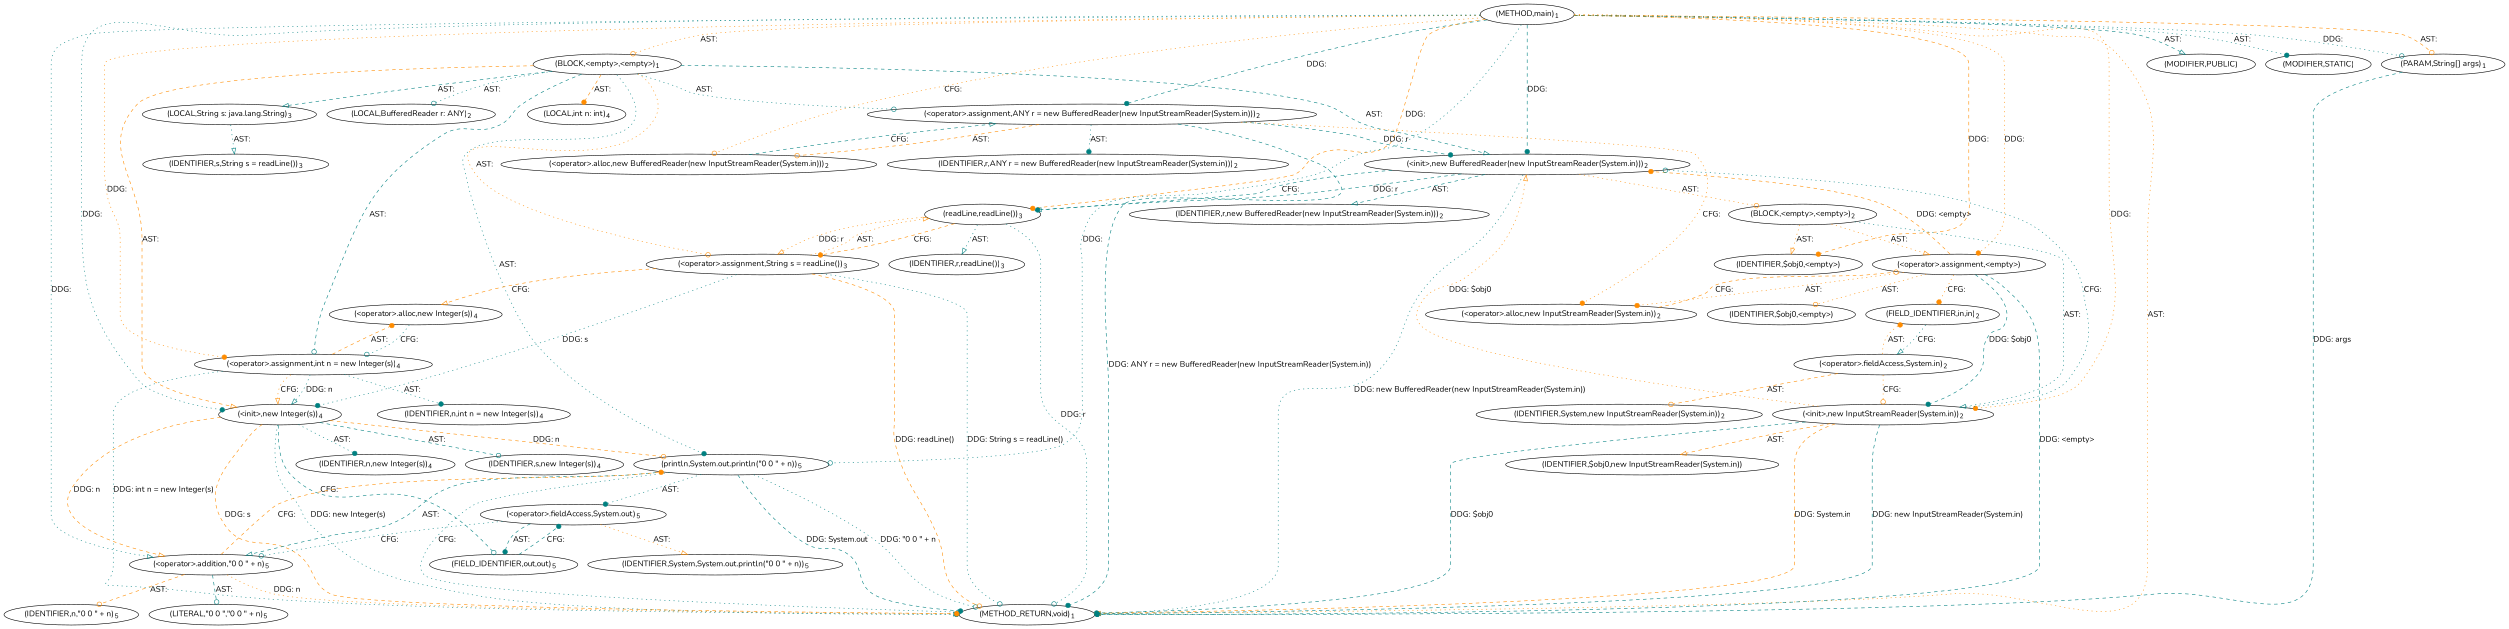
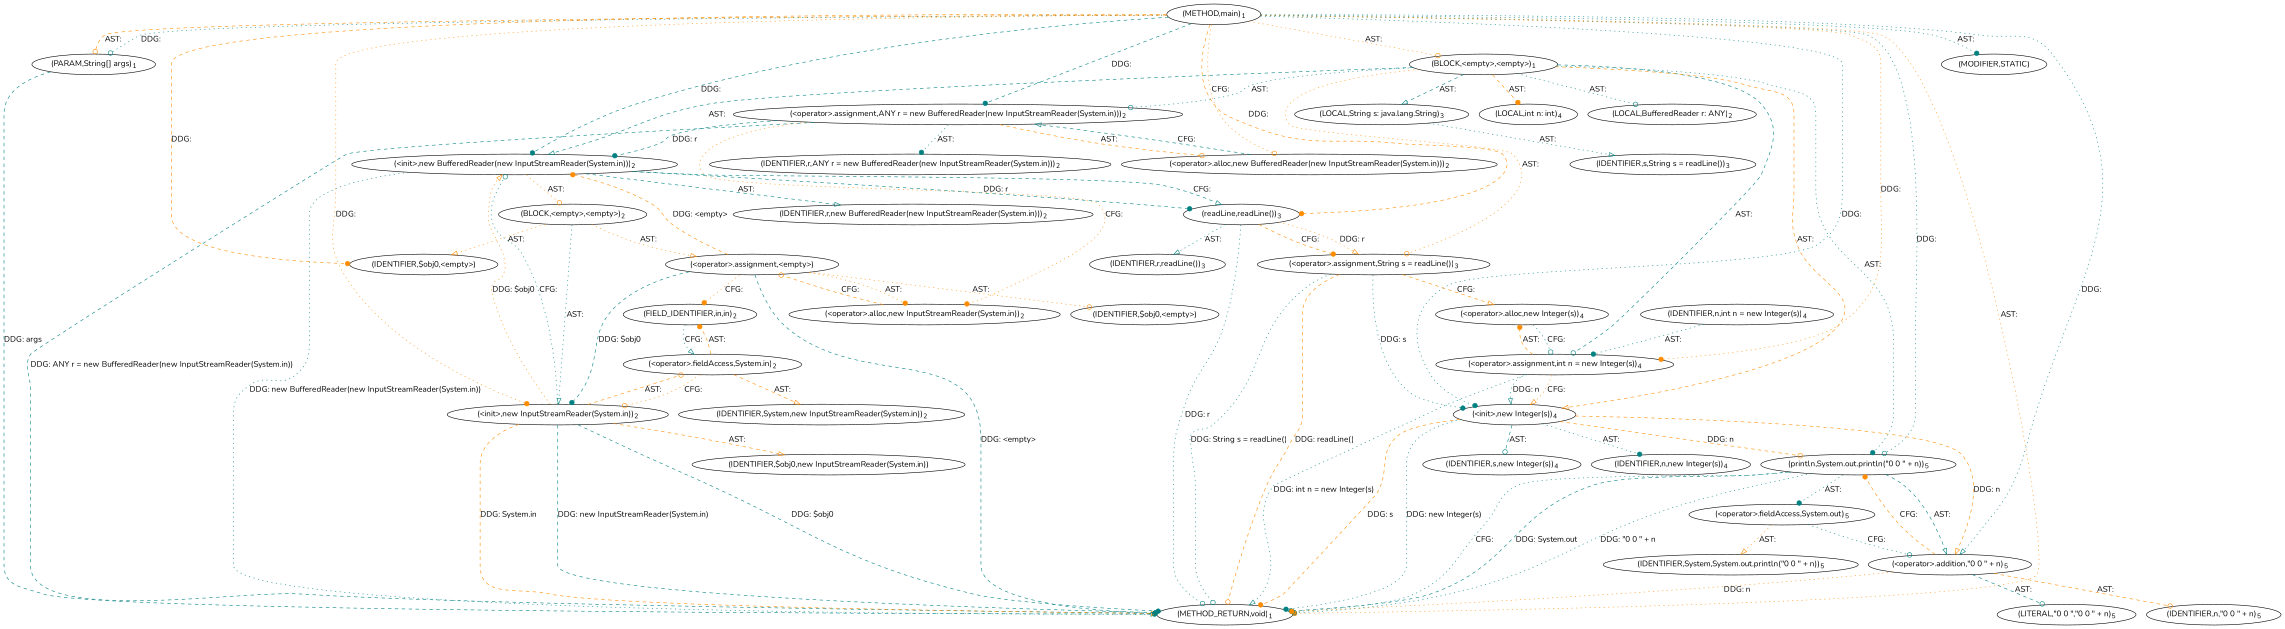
(1939, 36) -> none
(2201, 64) -> none
(865, 232) -> none
(1886, 338) -> (707, 341)
(1756, 389) -> (764, 388)
(396, 390) -> (1650, 339)
none -> (633, 390)
(504, 565) -> none
